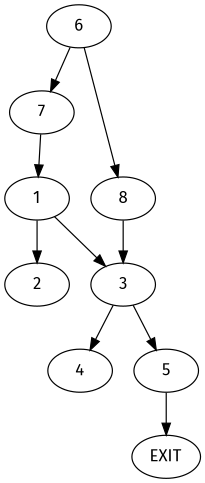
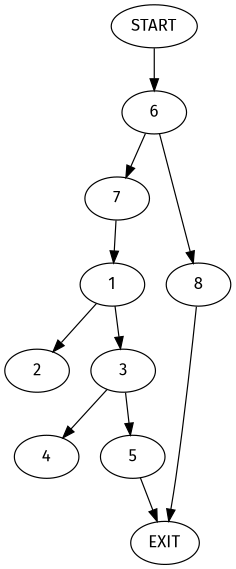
none -> (154, 26)
(123, 236) -> (185, 408)
